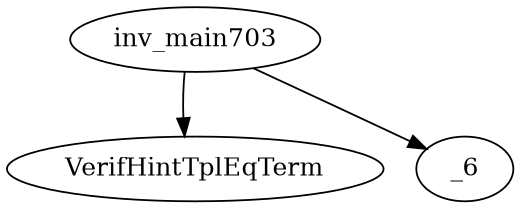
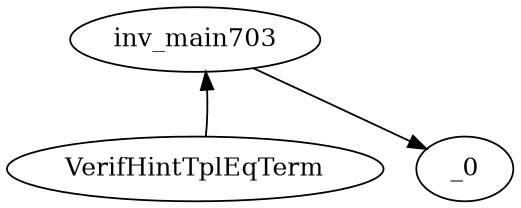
(183, 95) -> (207, 113)
(465, 169) -> (465, 169)
